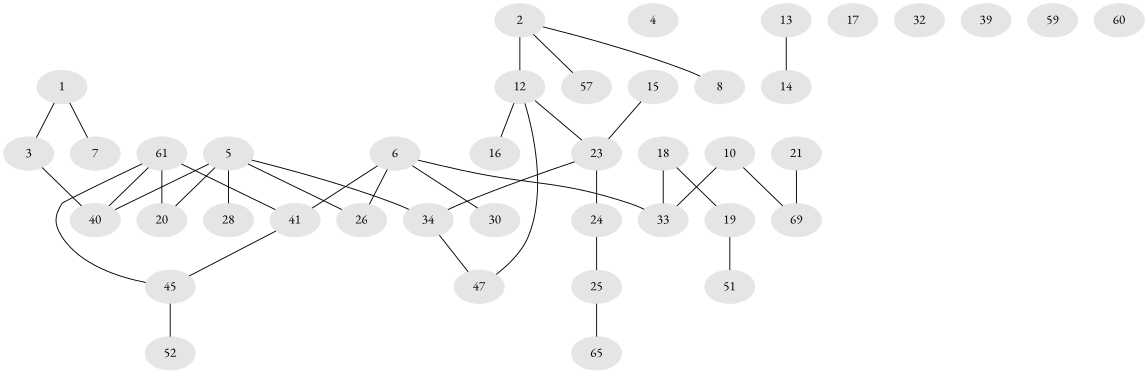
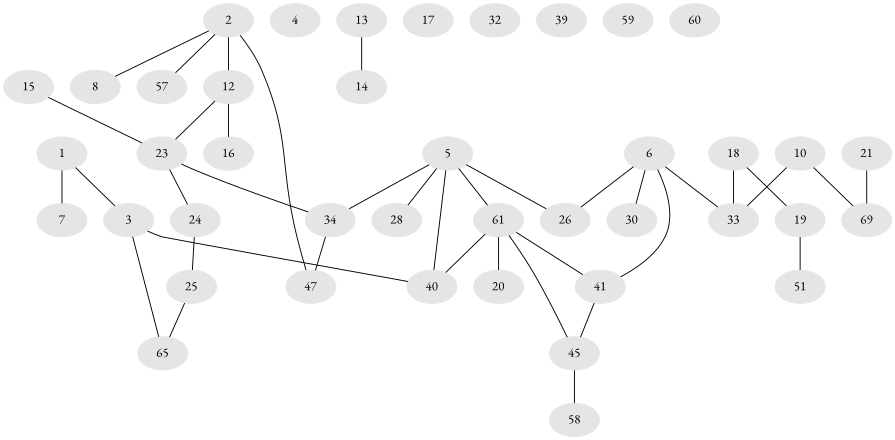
(195, 187) -> (473, 187)
(537, 195) -> (283, 149)
none -> (146, 287)
(170, 353) -> (574, 420)
